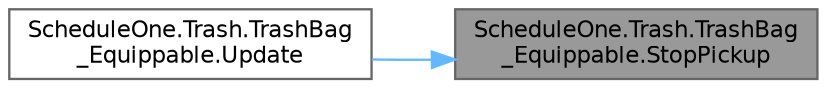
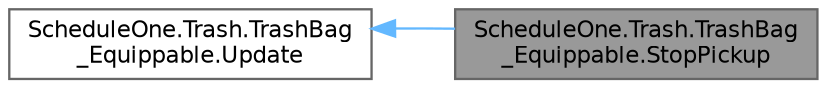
(402, 60) -> (425, 28)
